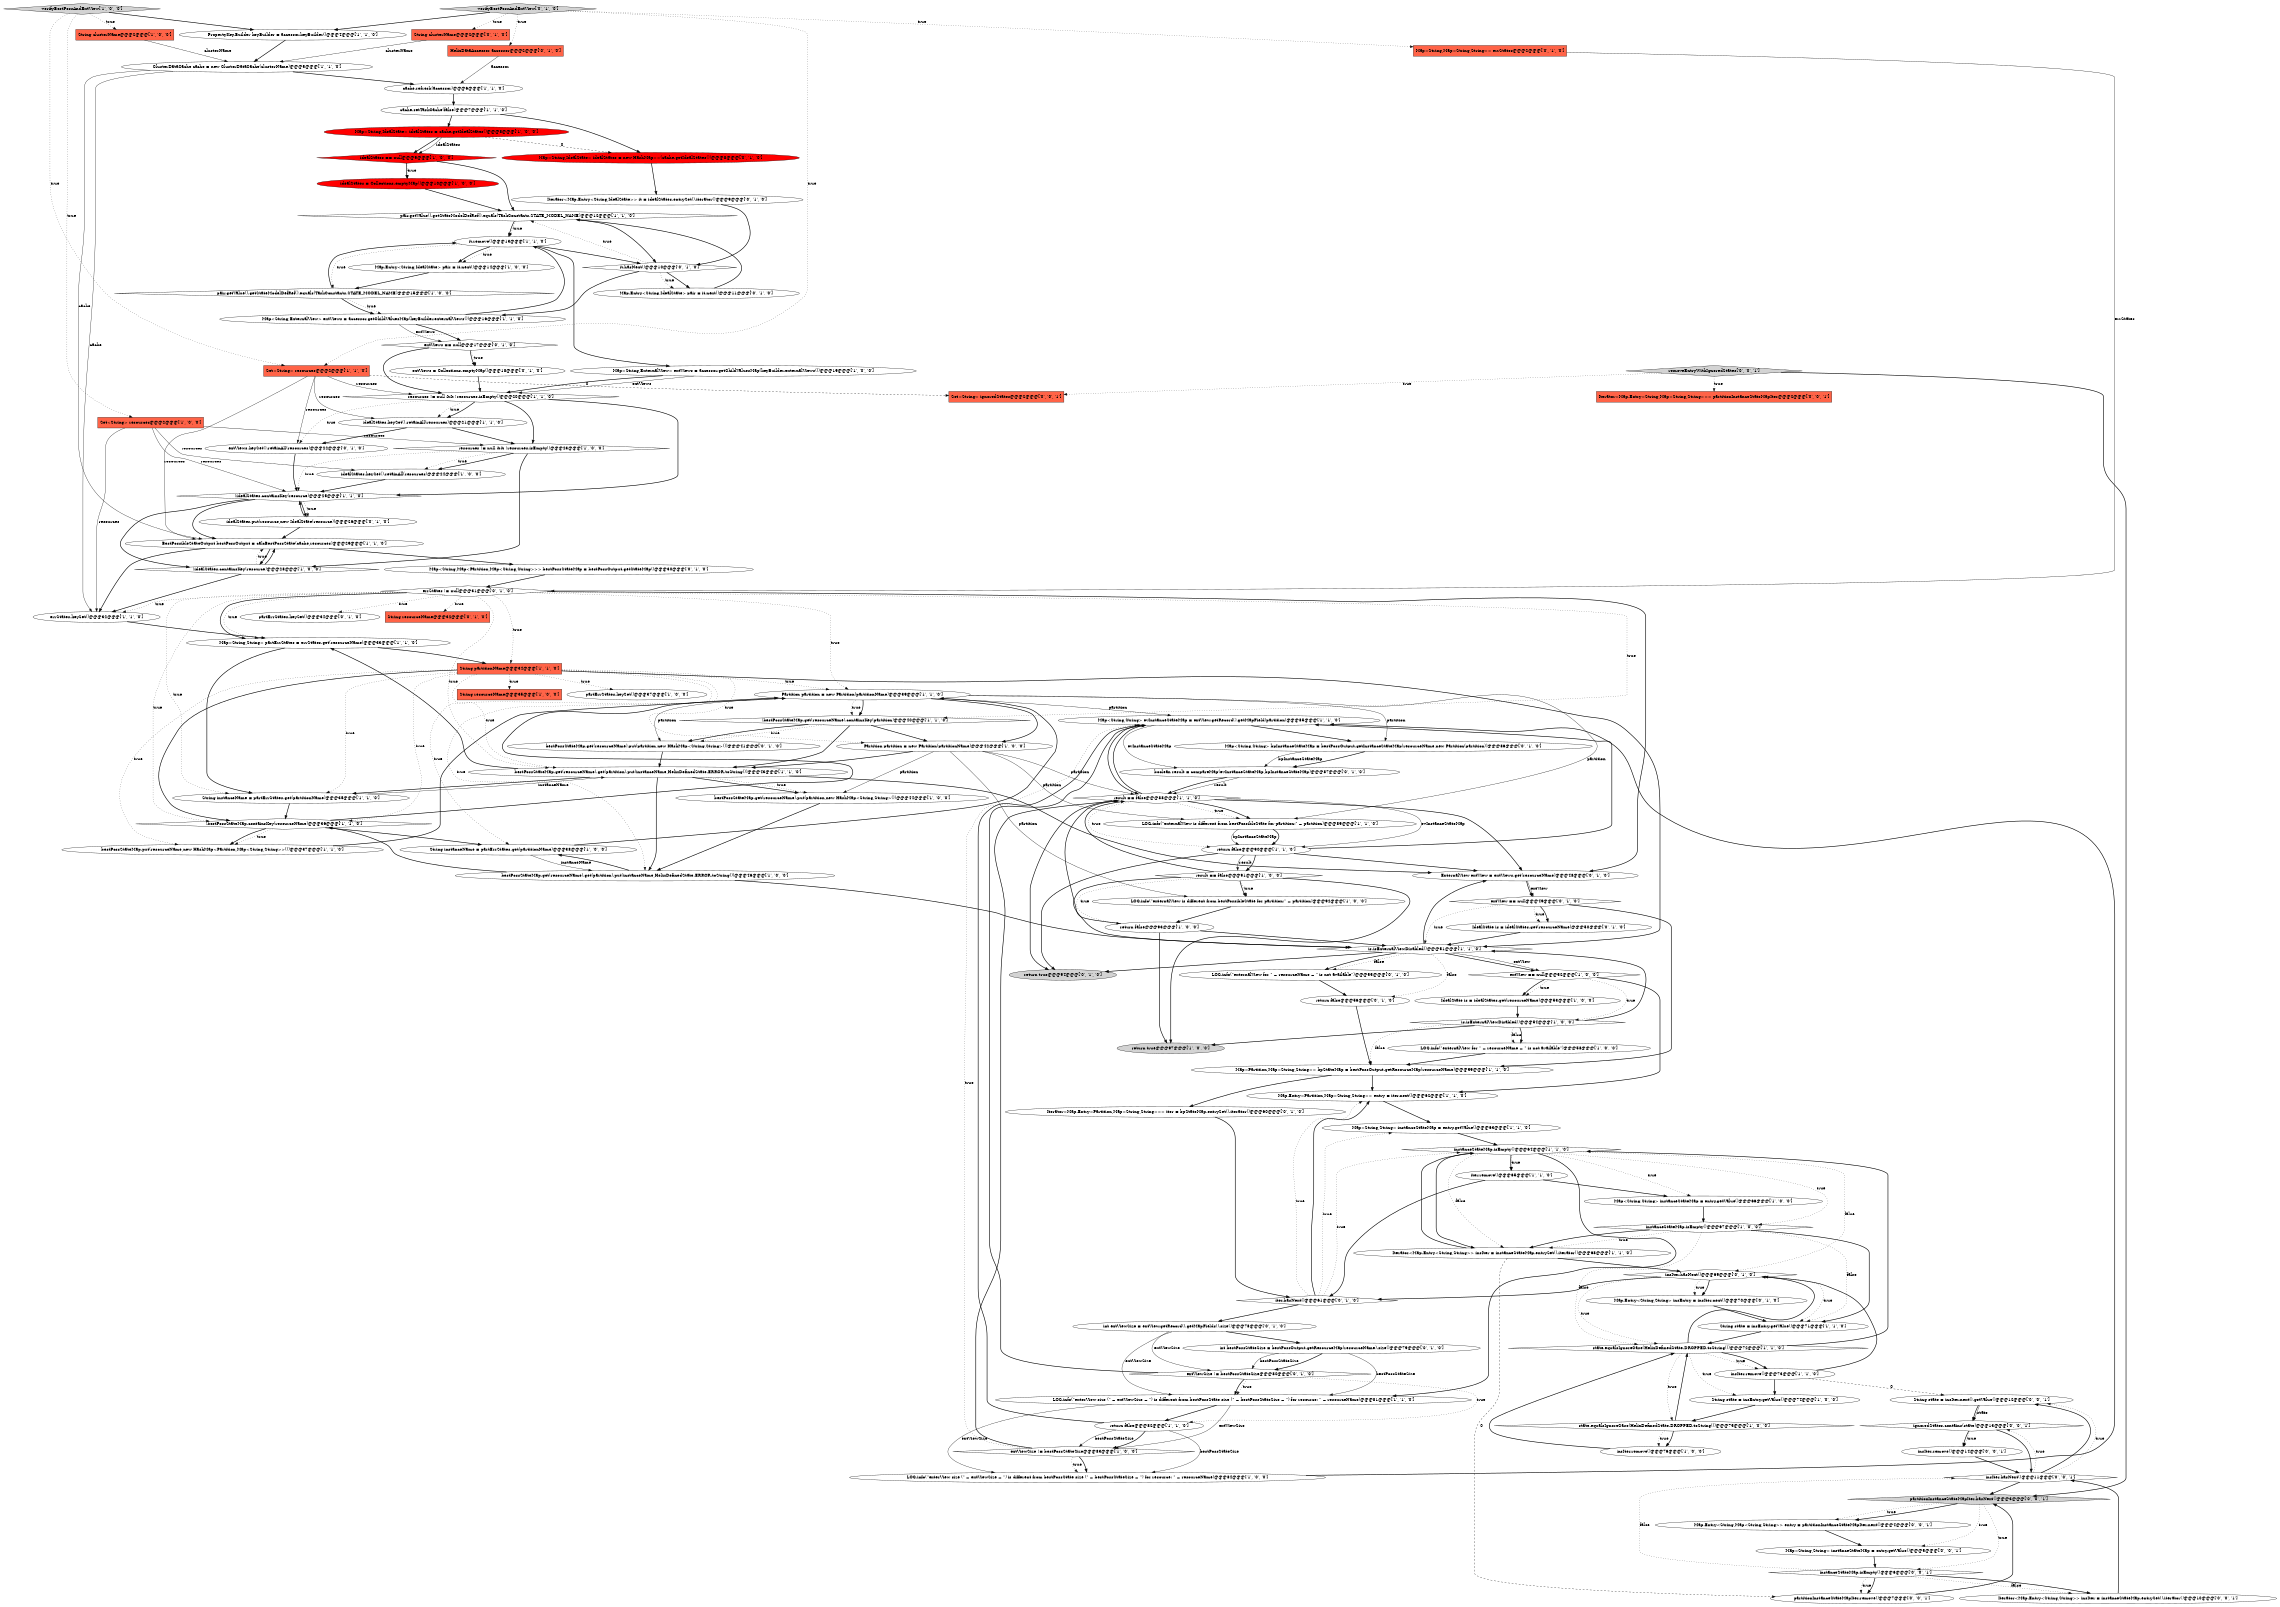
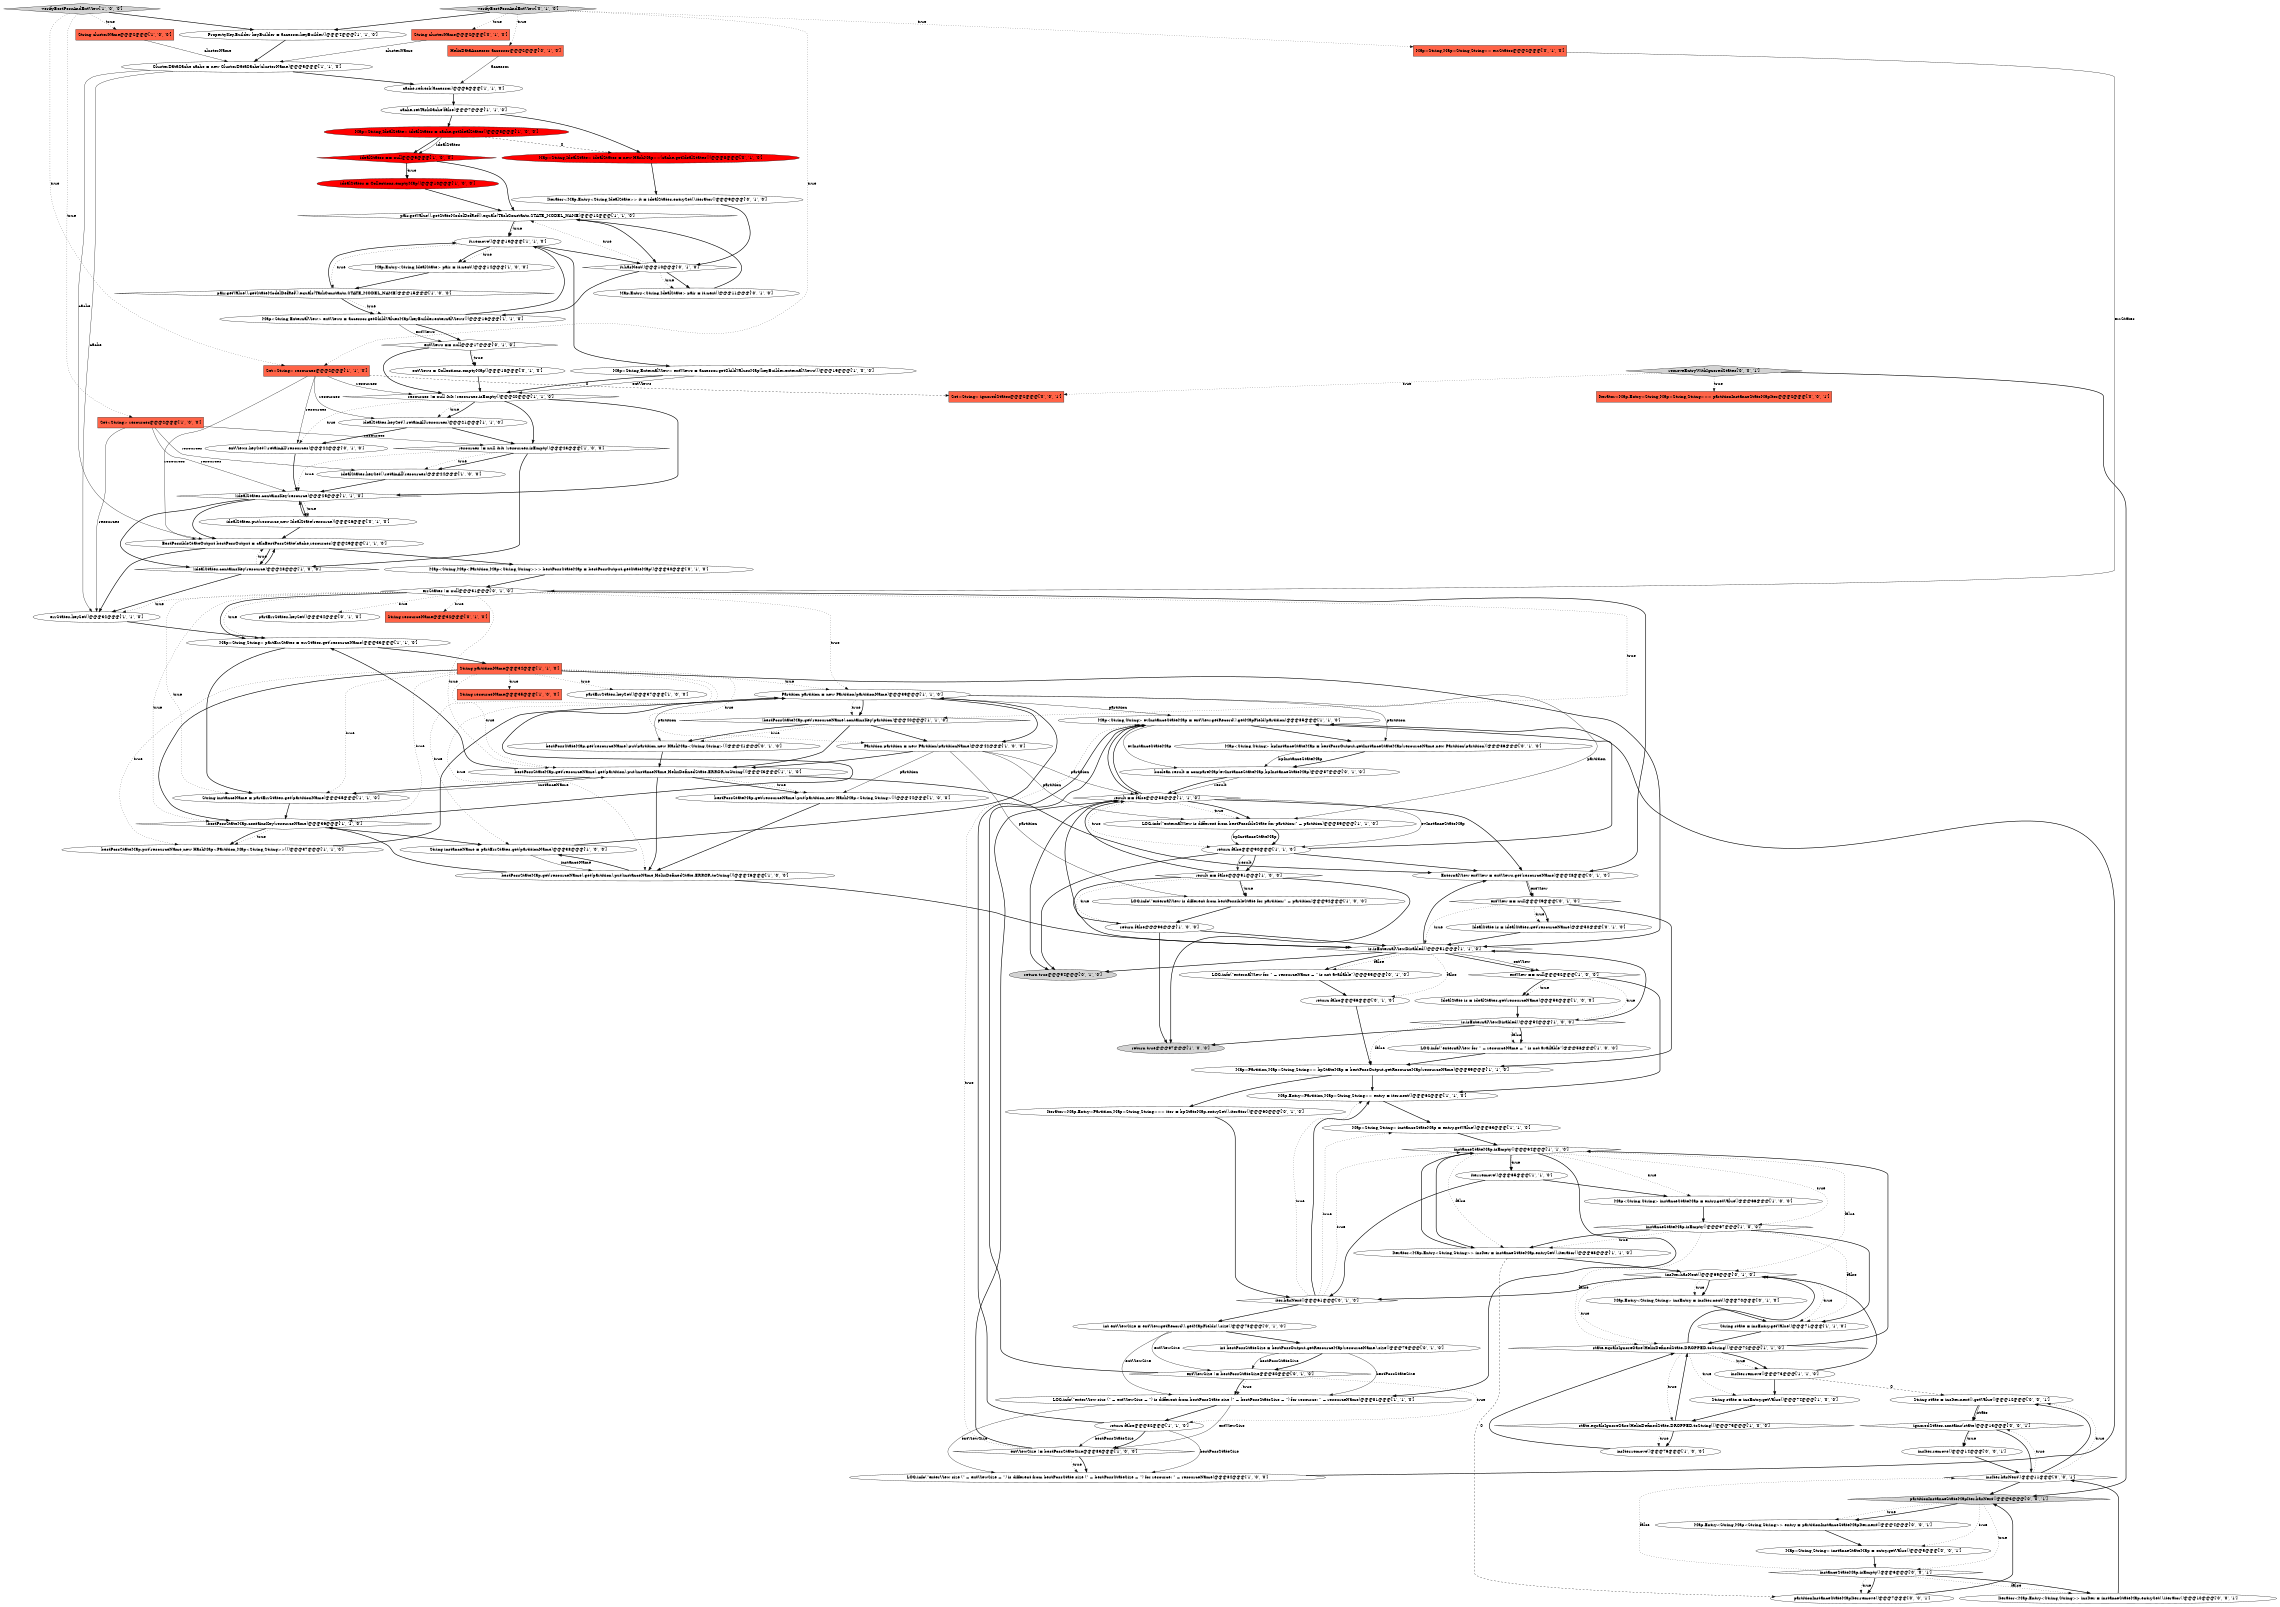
(512, 624) -> none
